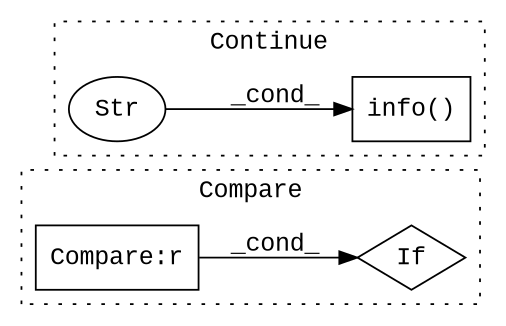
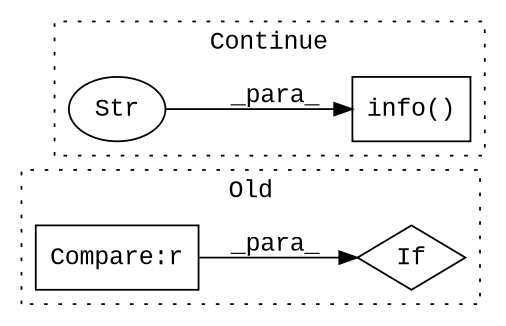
(275, 96) -> (275, 96)
(251, 191) -> (251, 191)
(275, 244) -> (275, 244)
